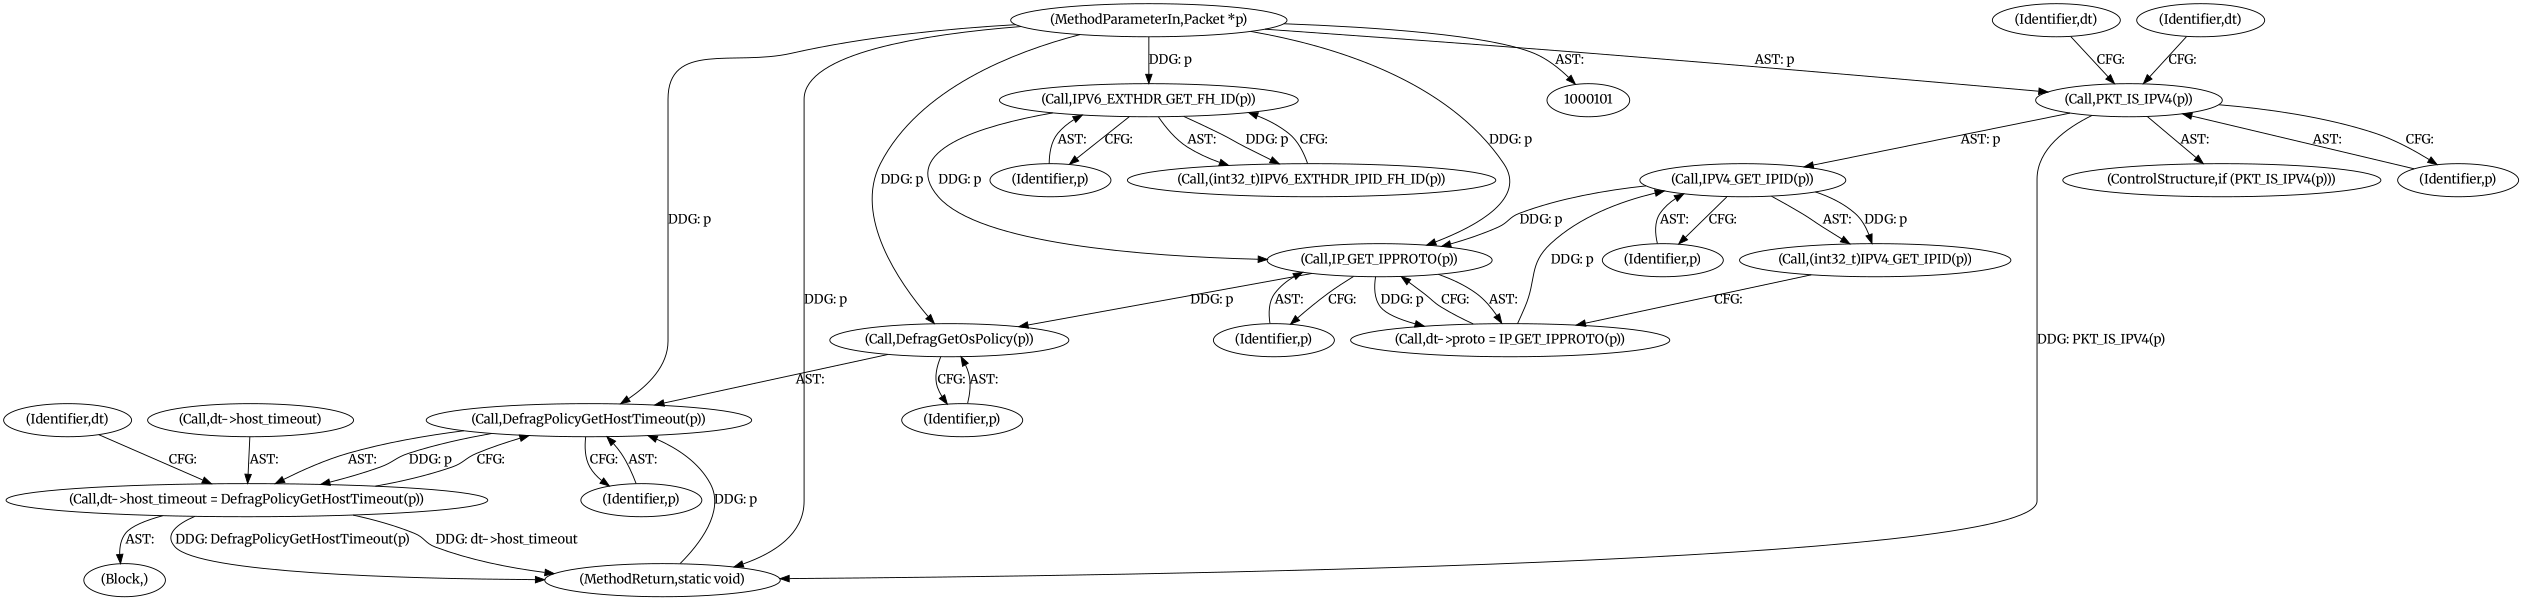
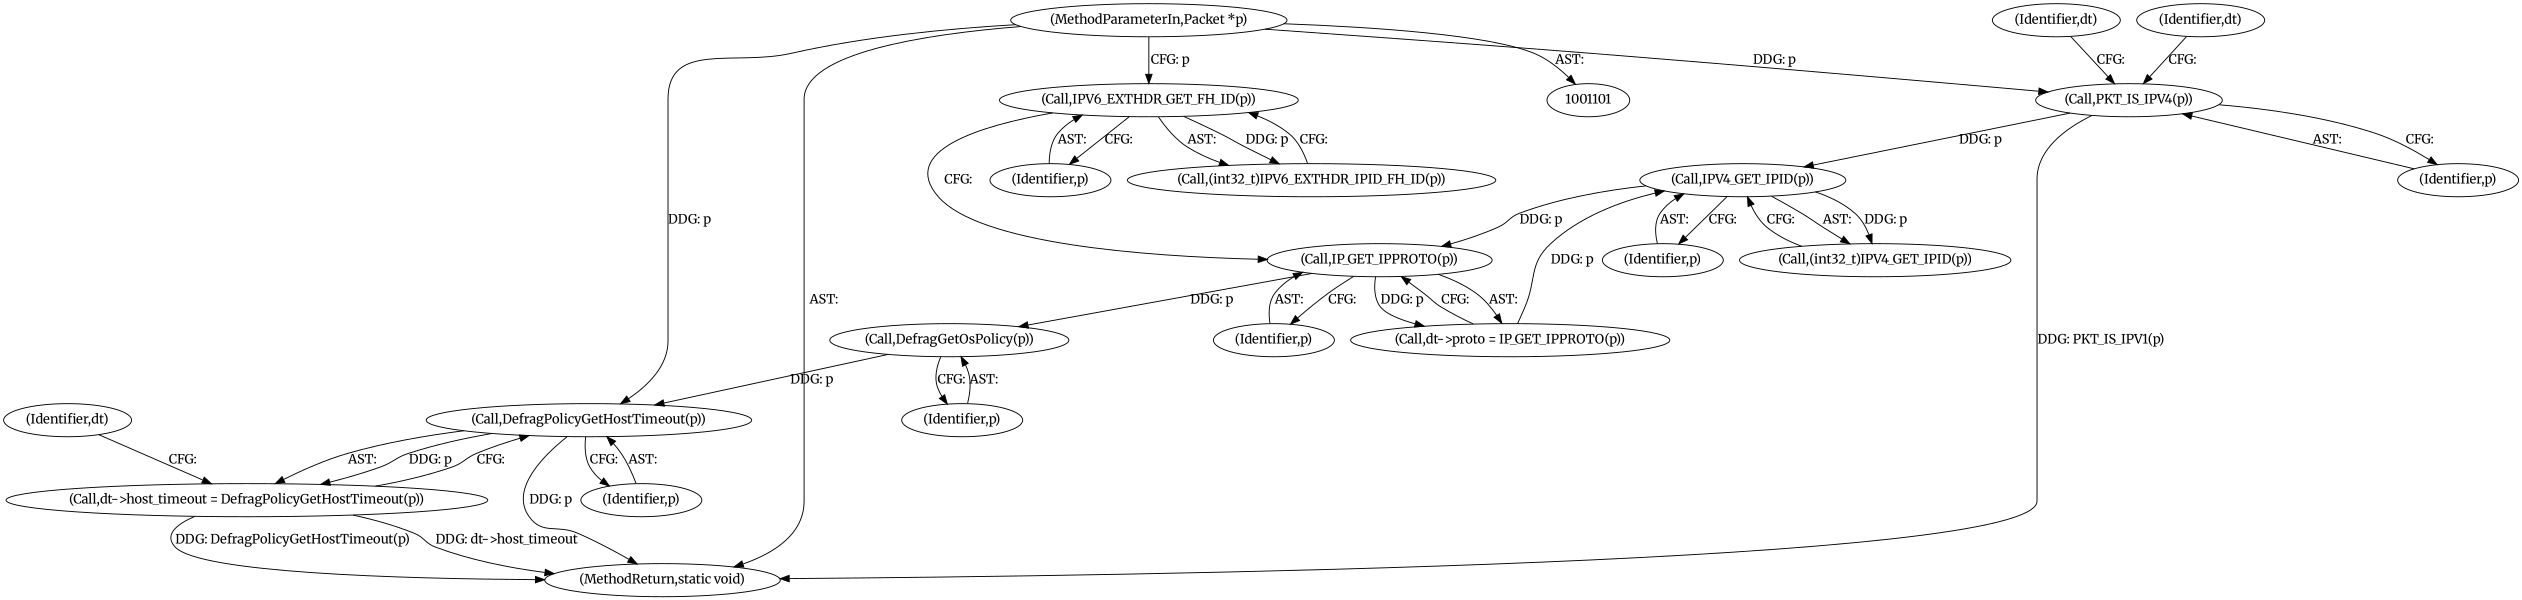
(1170, 60) -> (1170, 60)
(1775, 60) -> (1775, 60)
(1588, 100) -> (1588, 100)
(1442, 103) -> none
(902, 133) -> none
(1980, 140) -> (1980, 140)
(960, 180) -> (960, 180)
(2222, 180) -> none
(1698, 299) -> (1772, 231)
(826, 300) -> (826, 300)
(2101, 340) -> (2101, 340)
(812, 380) -> (812, 380)
(251, 420) -> none
(714, 493) -> (534, 522)
(125, 580) -> none
